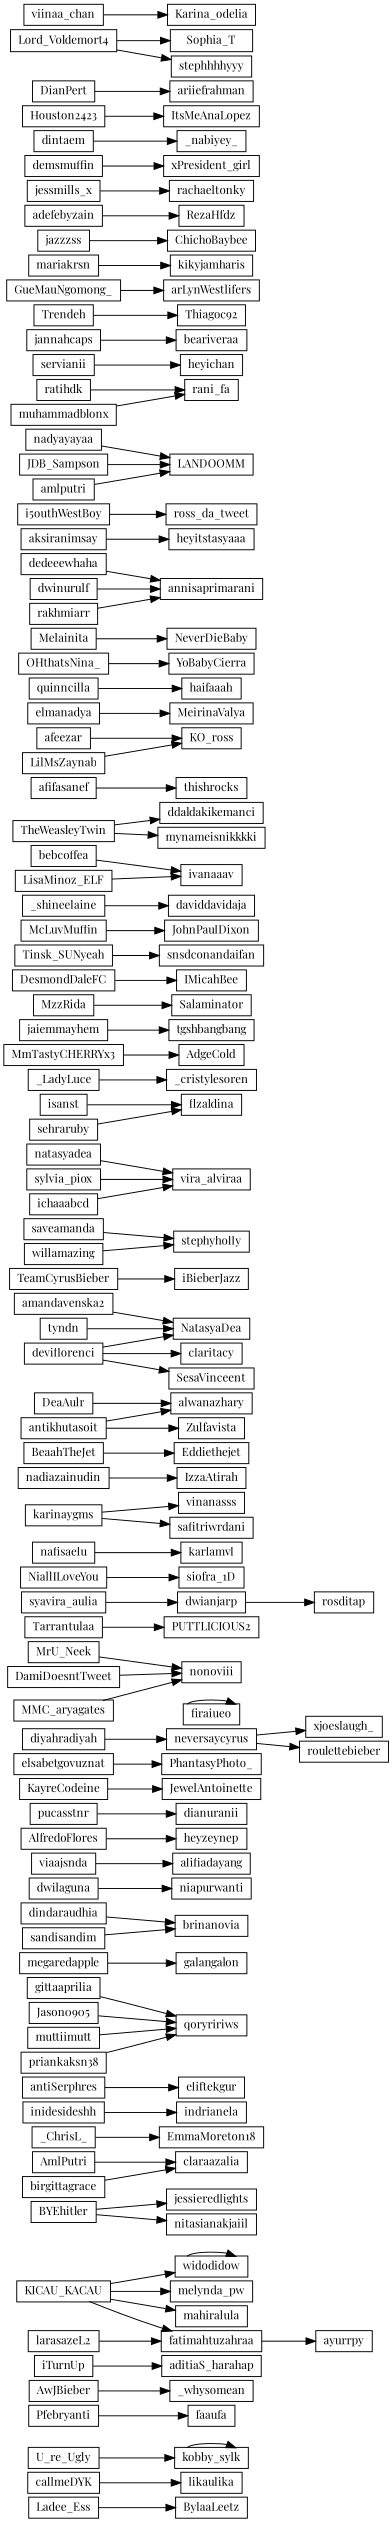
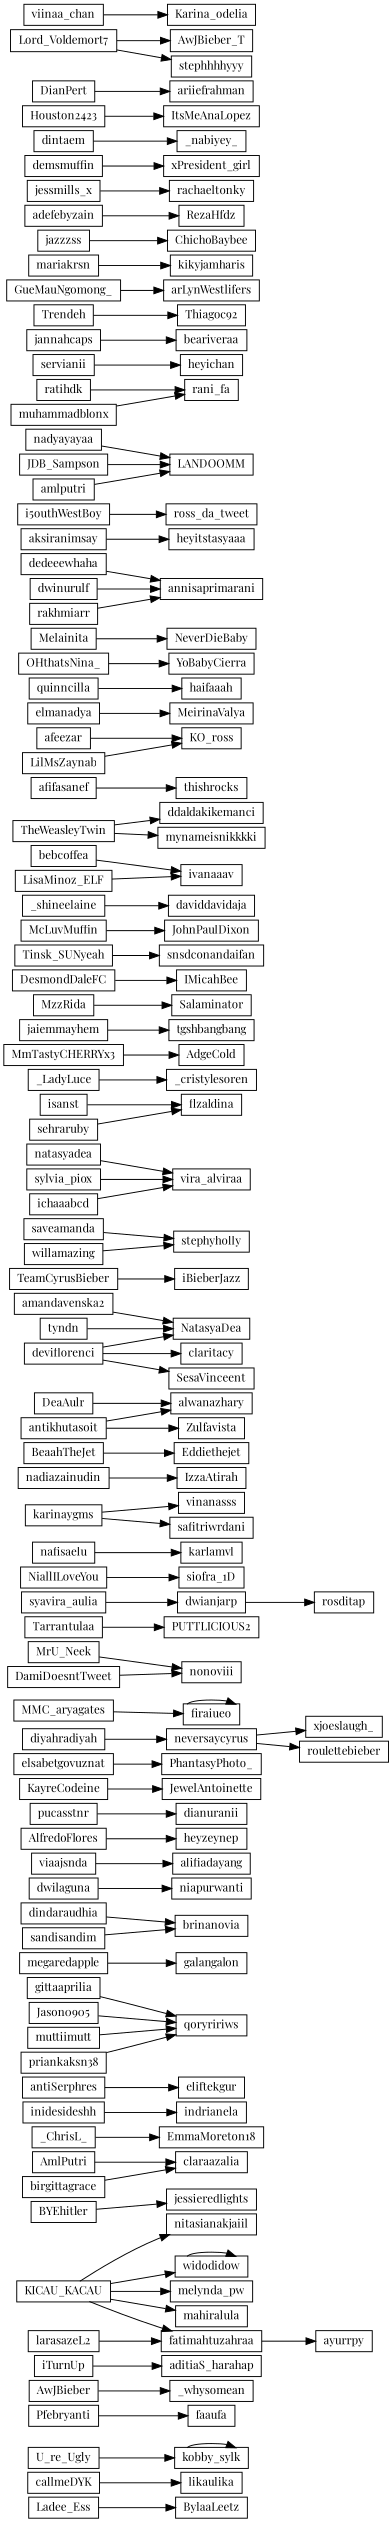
(64, 41) -> (64, 41)
(211, 41) -> (211, 41)
(138, 1691) -> (144, 1713)
(126, 2217) -> (119, 2258)
